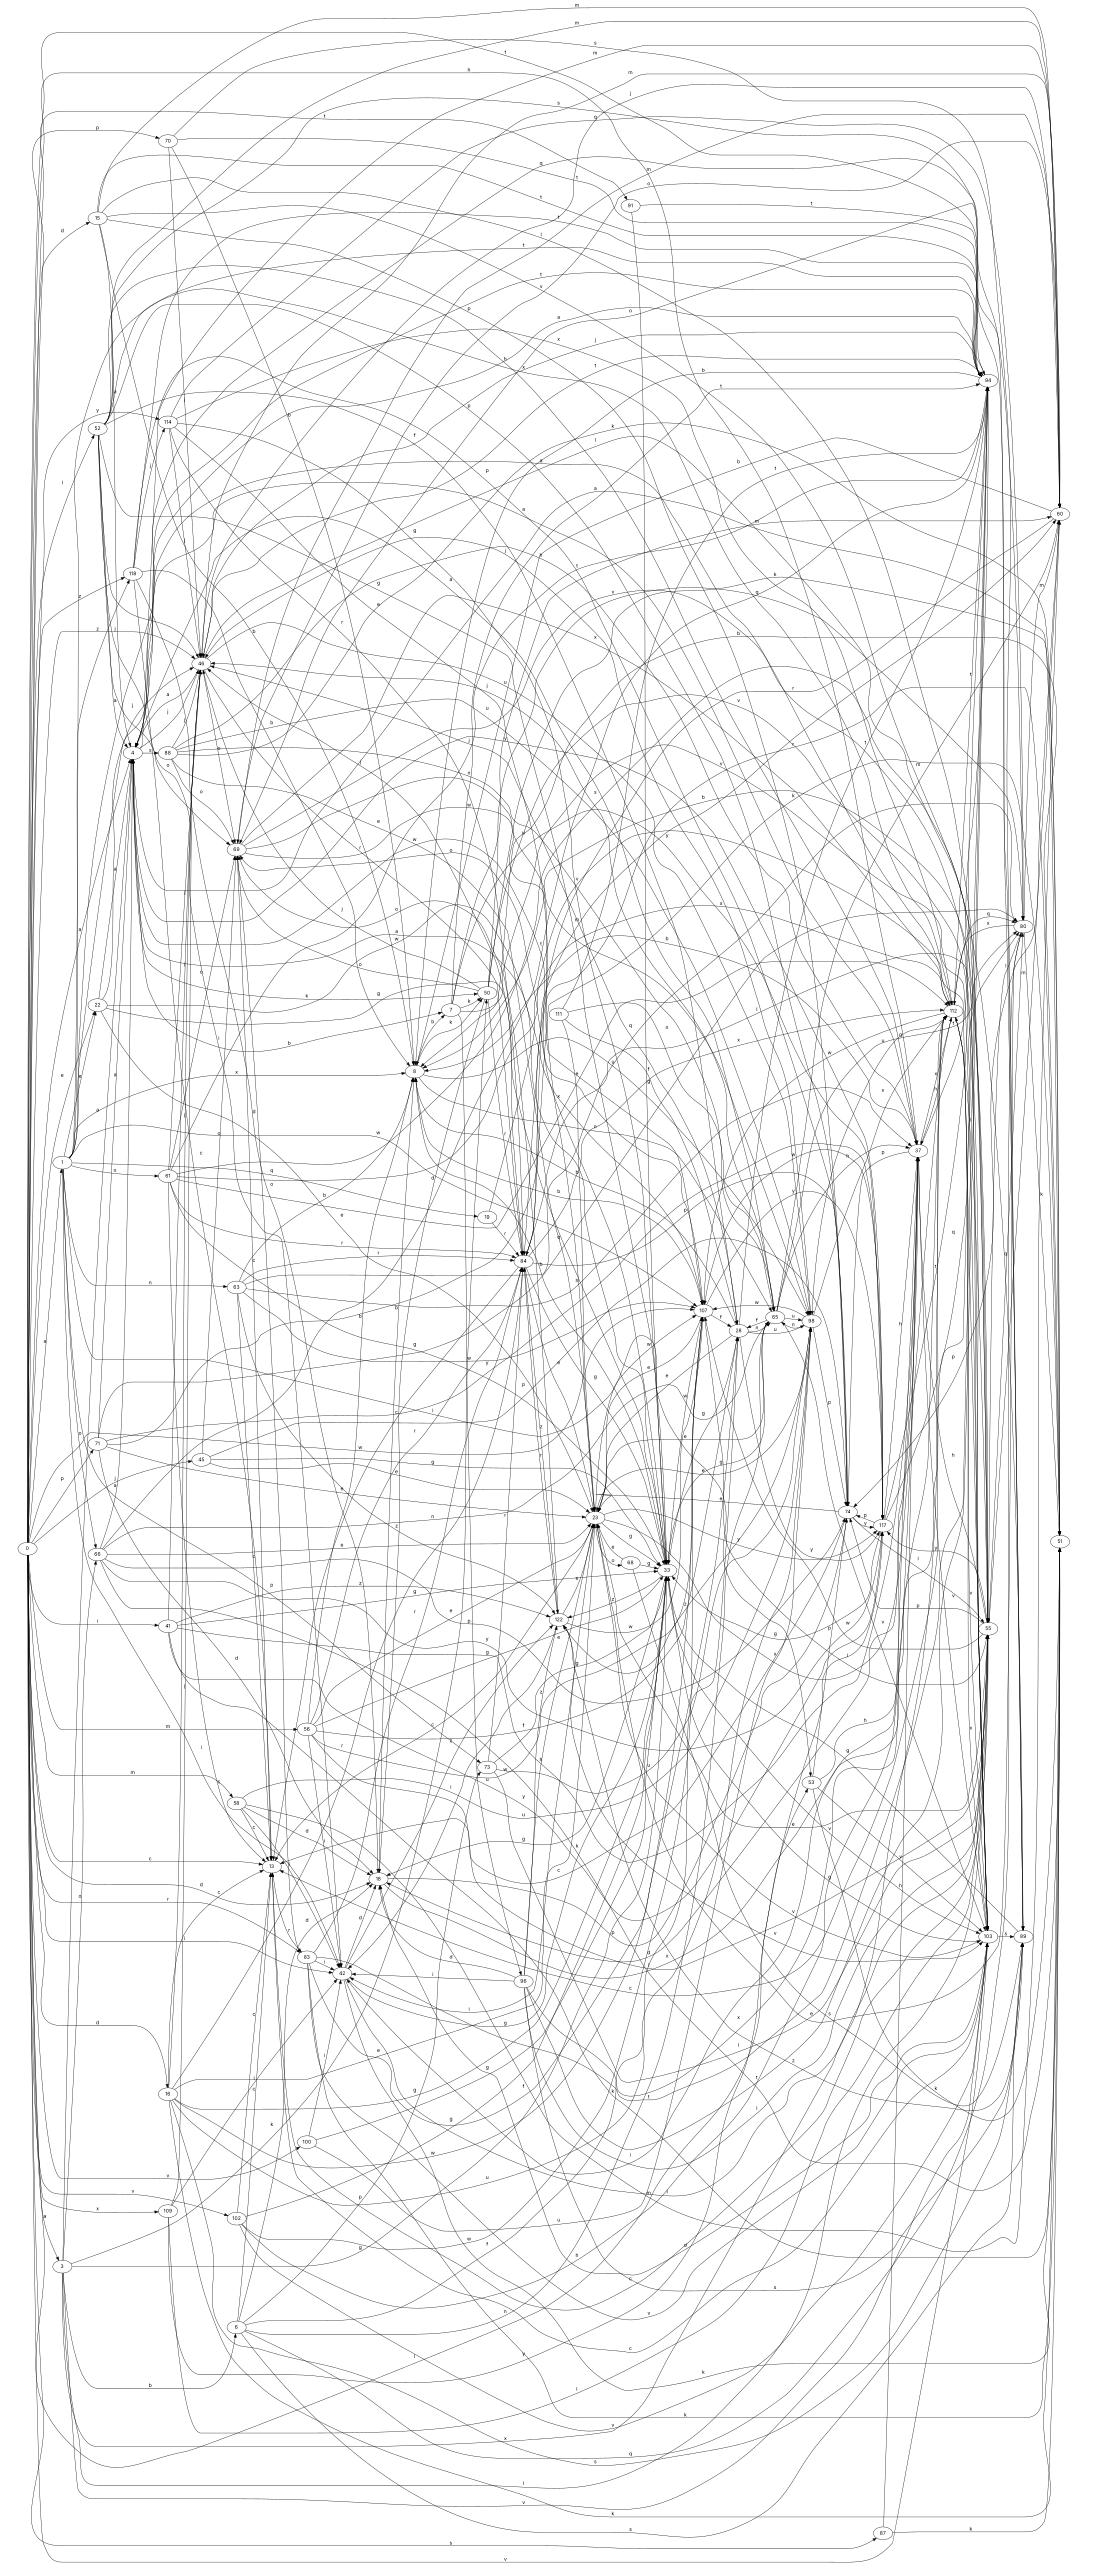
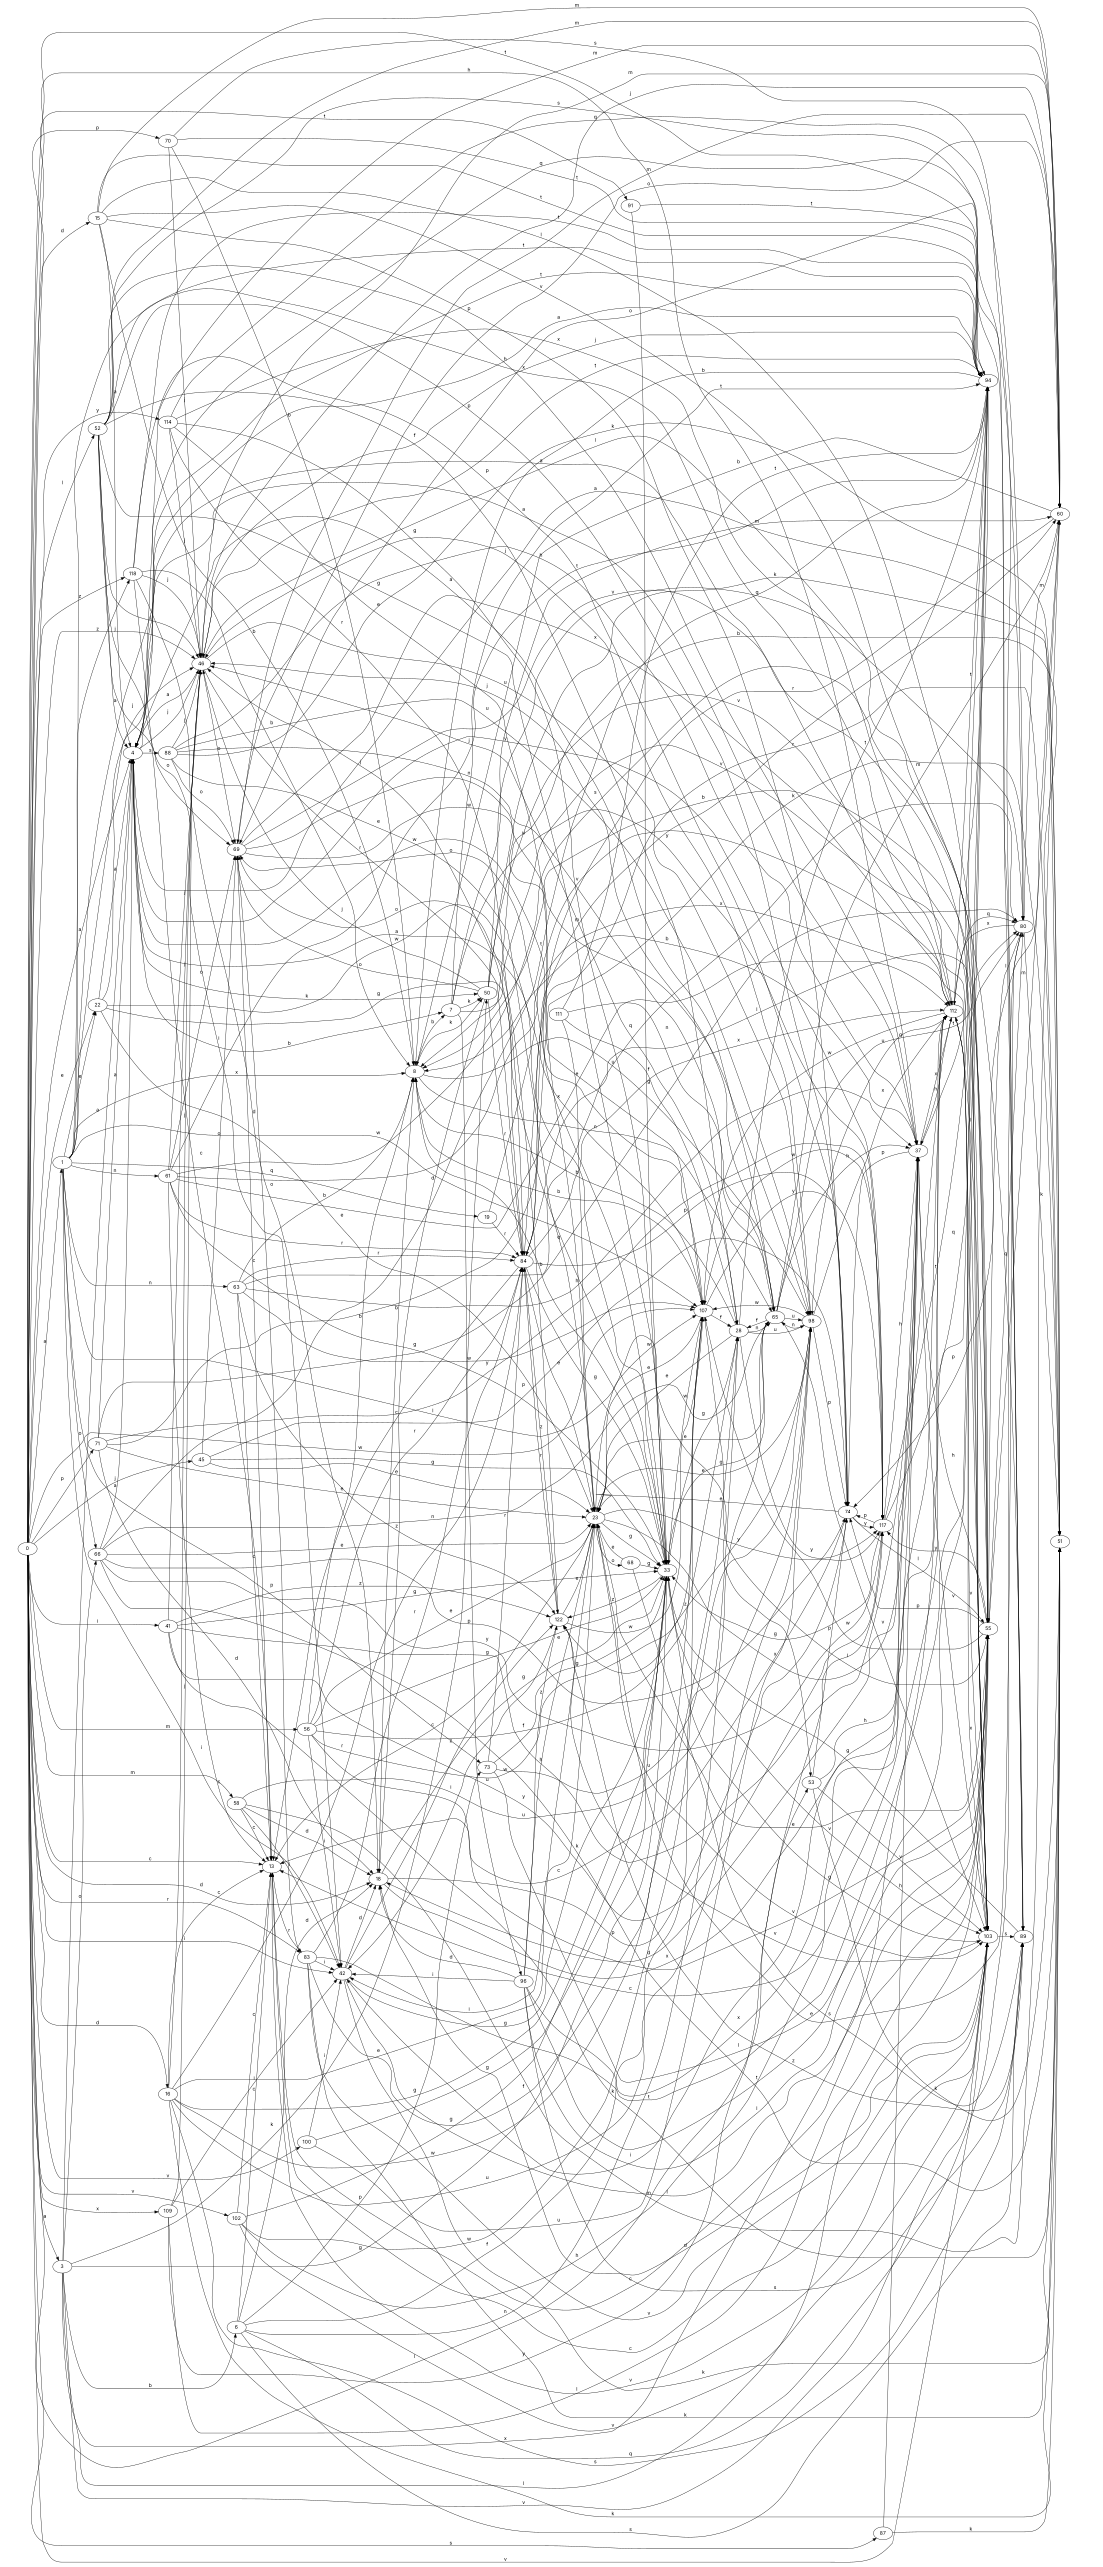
(145, 499) -> (183, 605)
(600, 1789) -> (504, 1703)
none -> (567, 2393)
